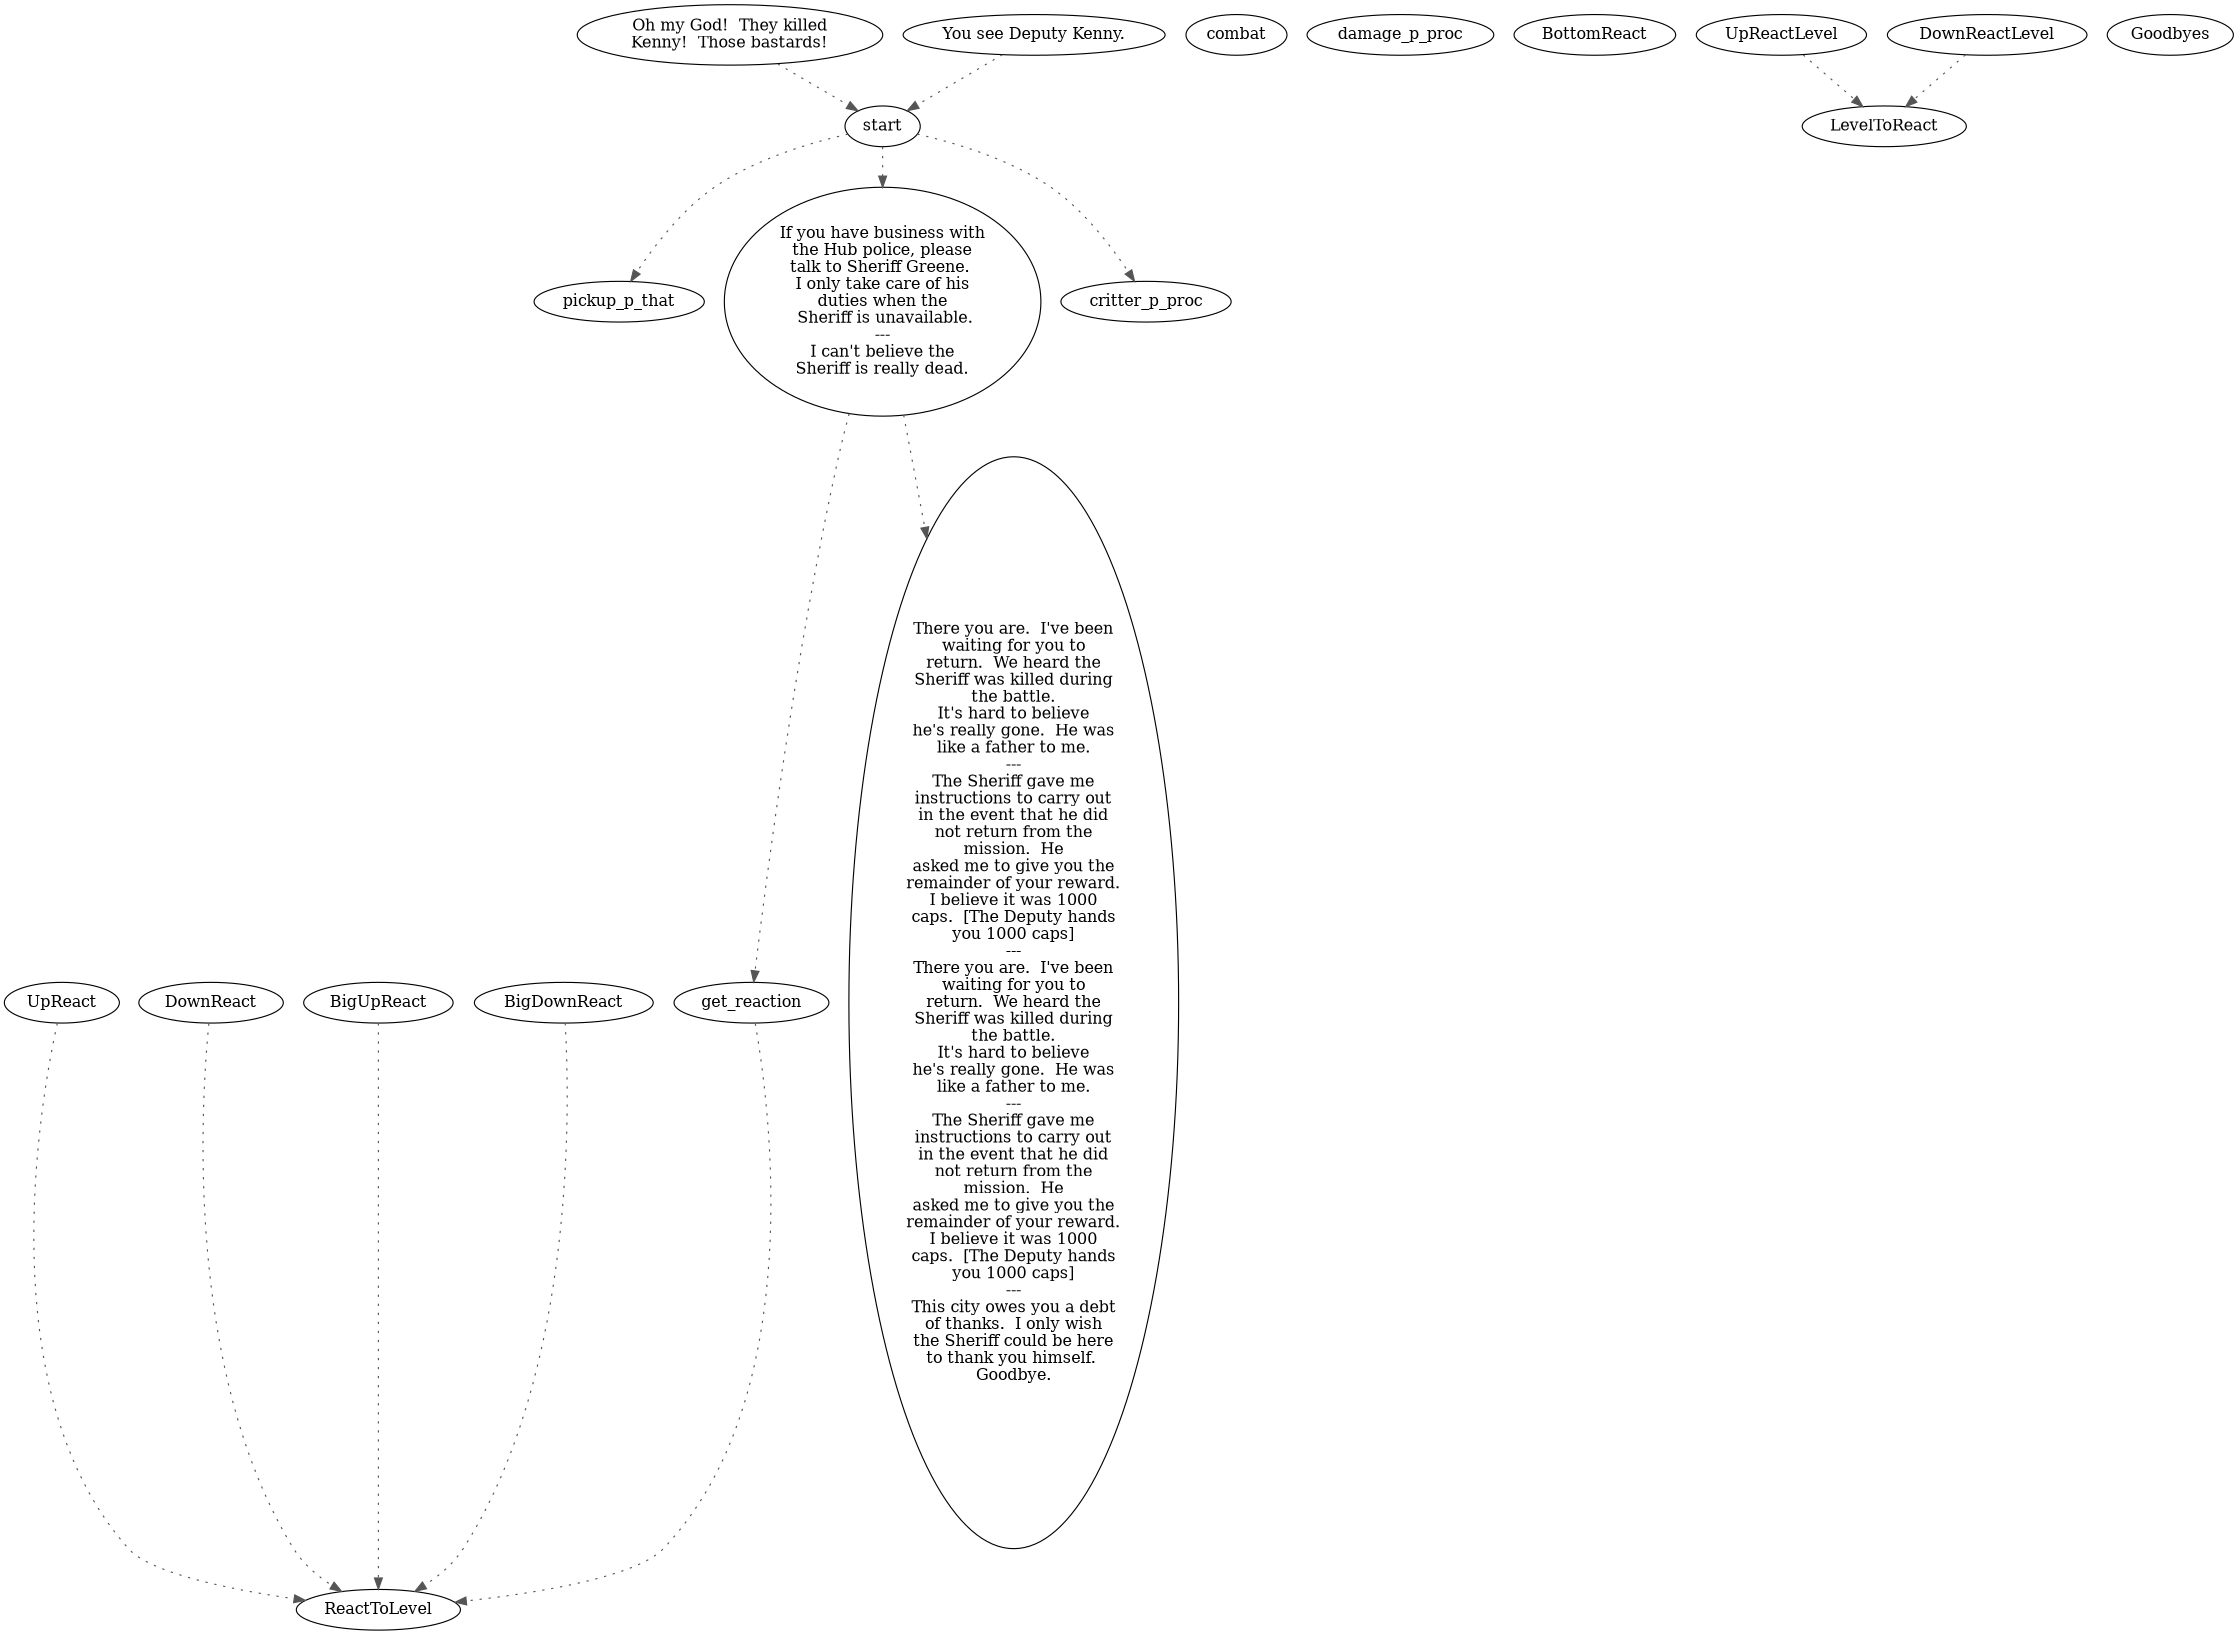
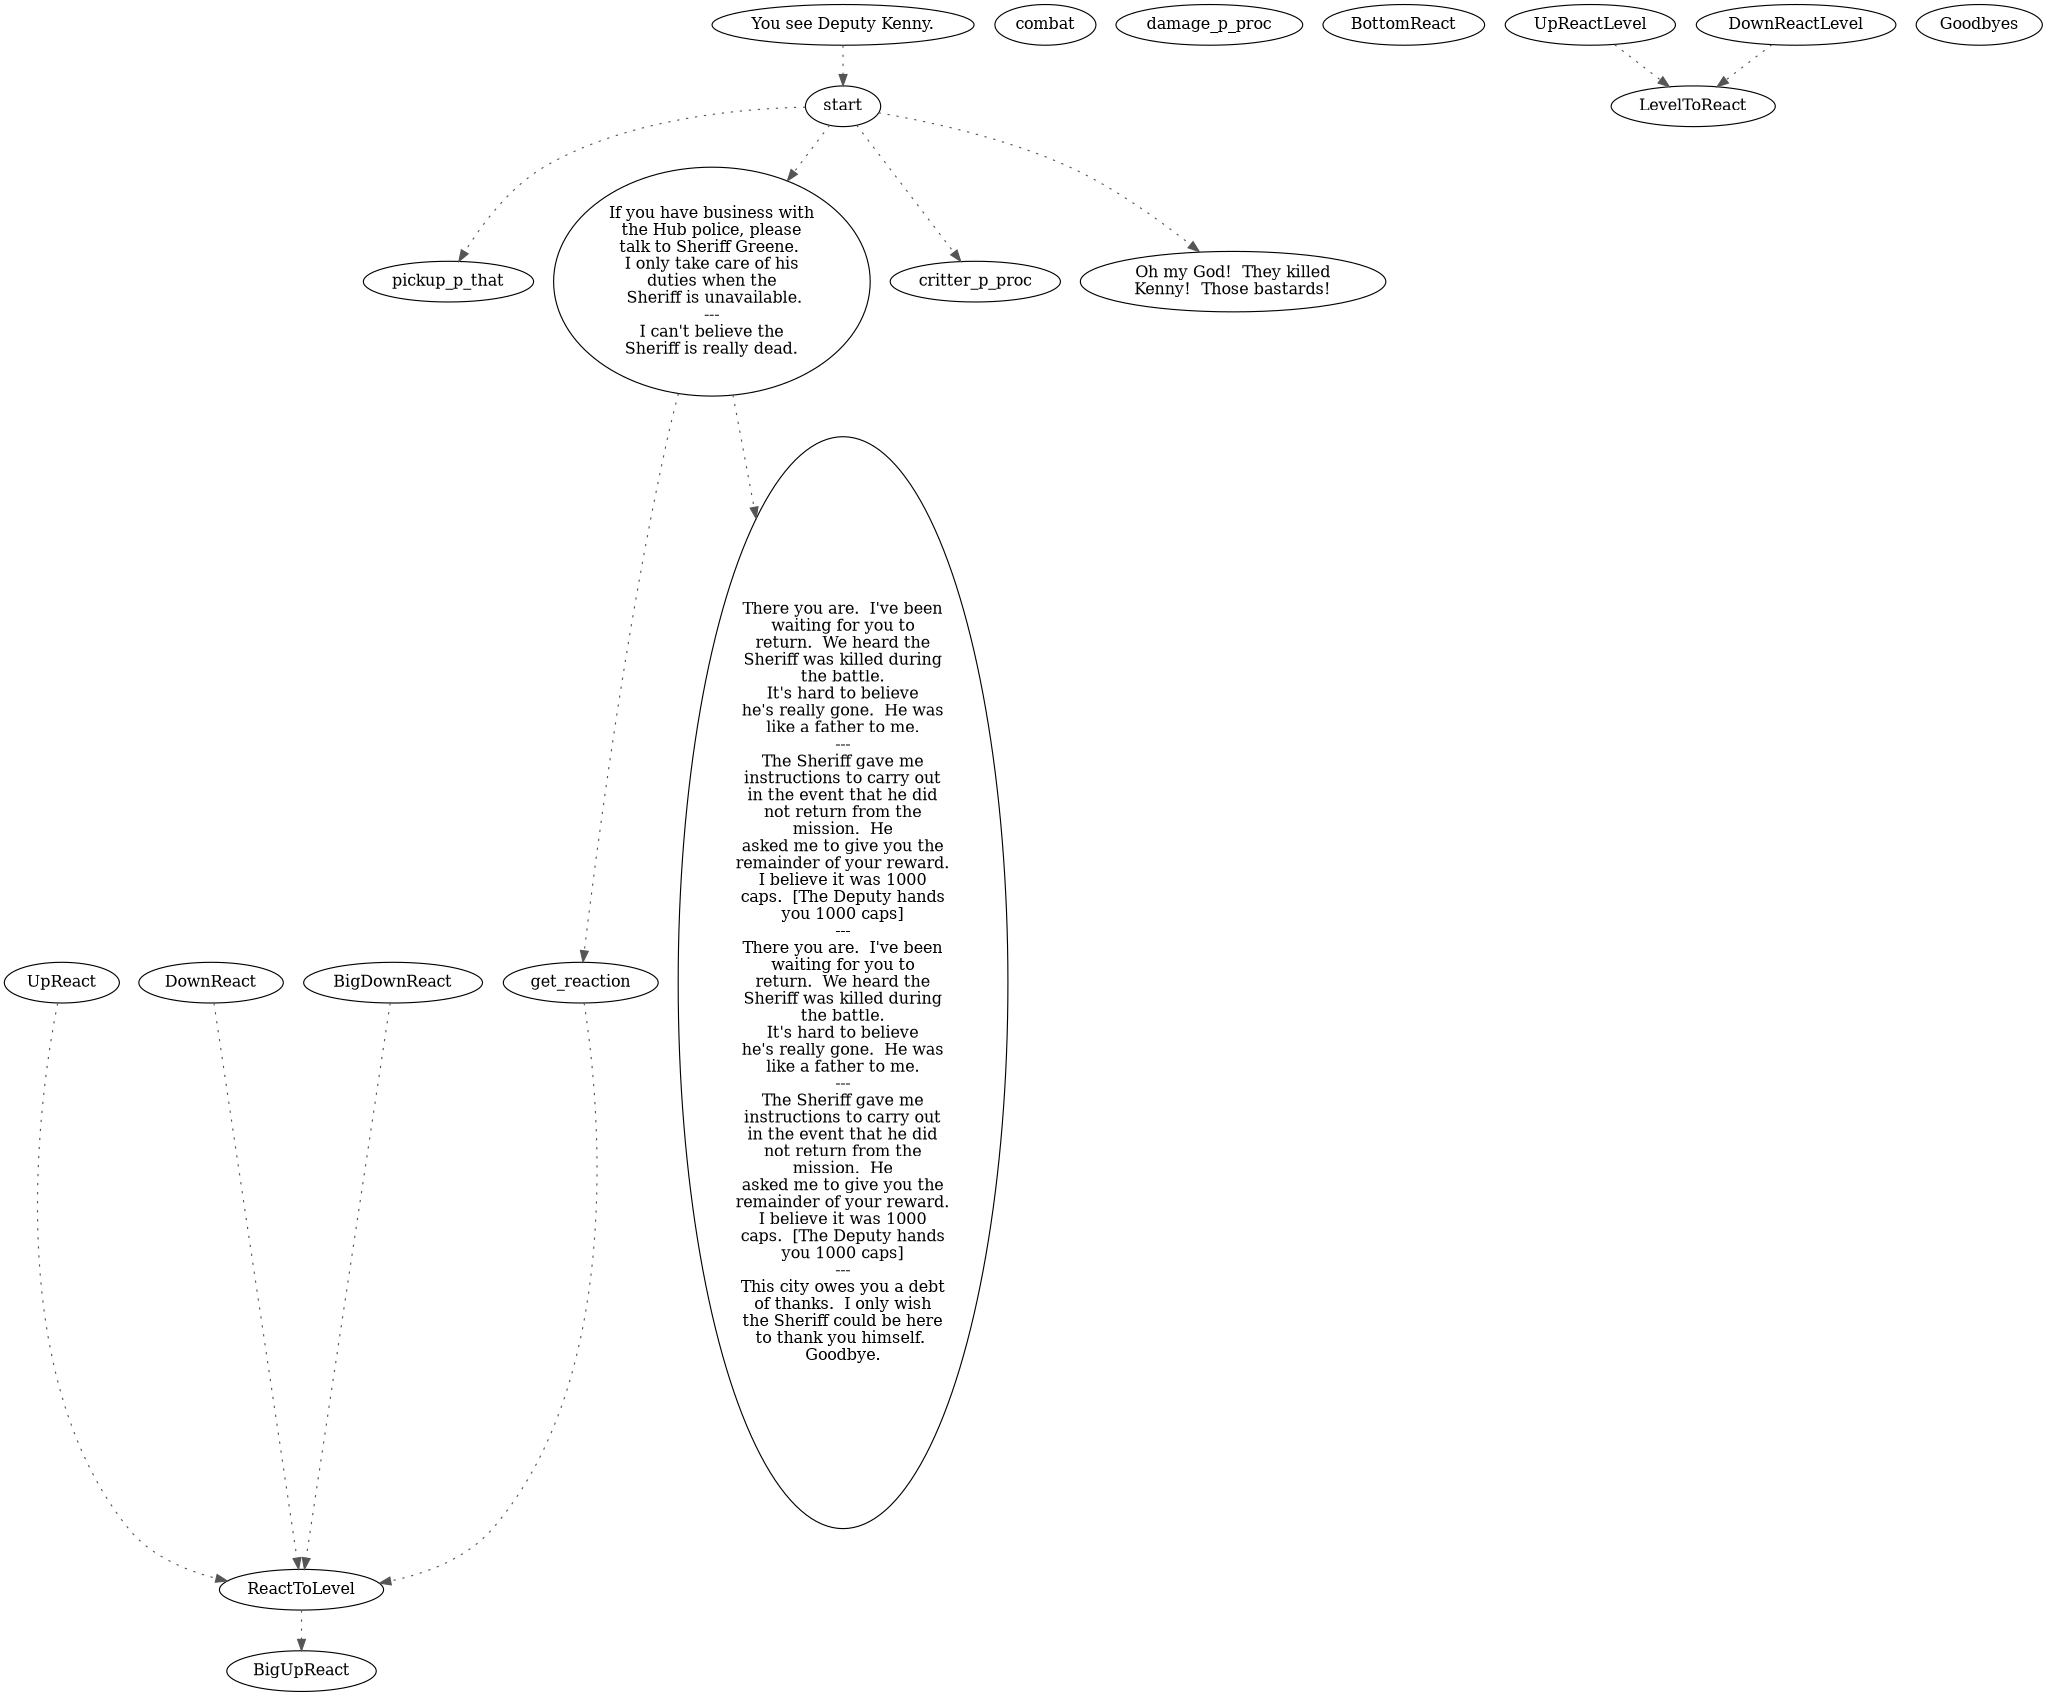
(813, 85) -> (1044, 156)
(378, 1300) -> (302, 1625)
